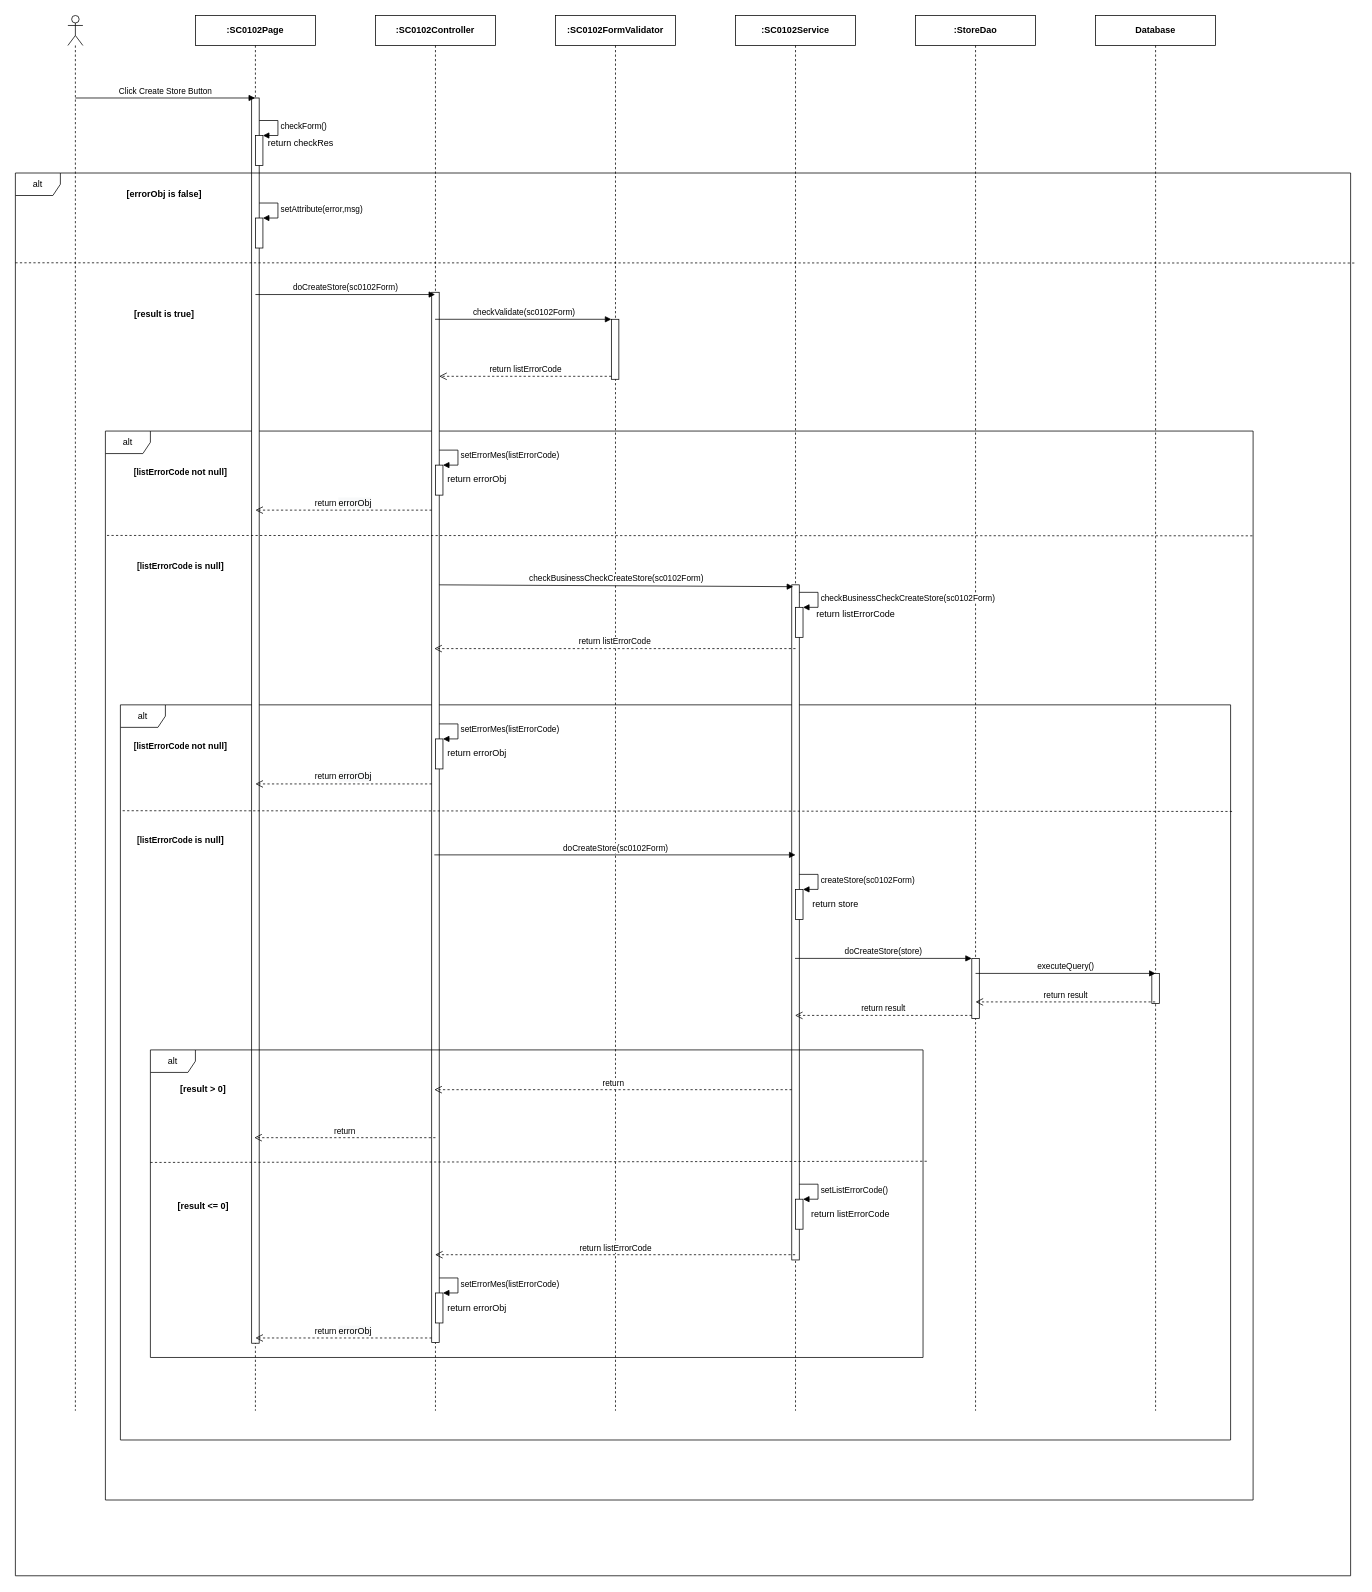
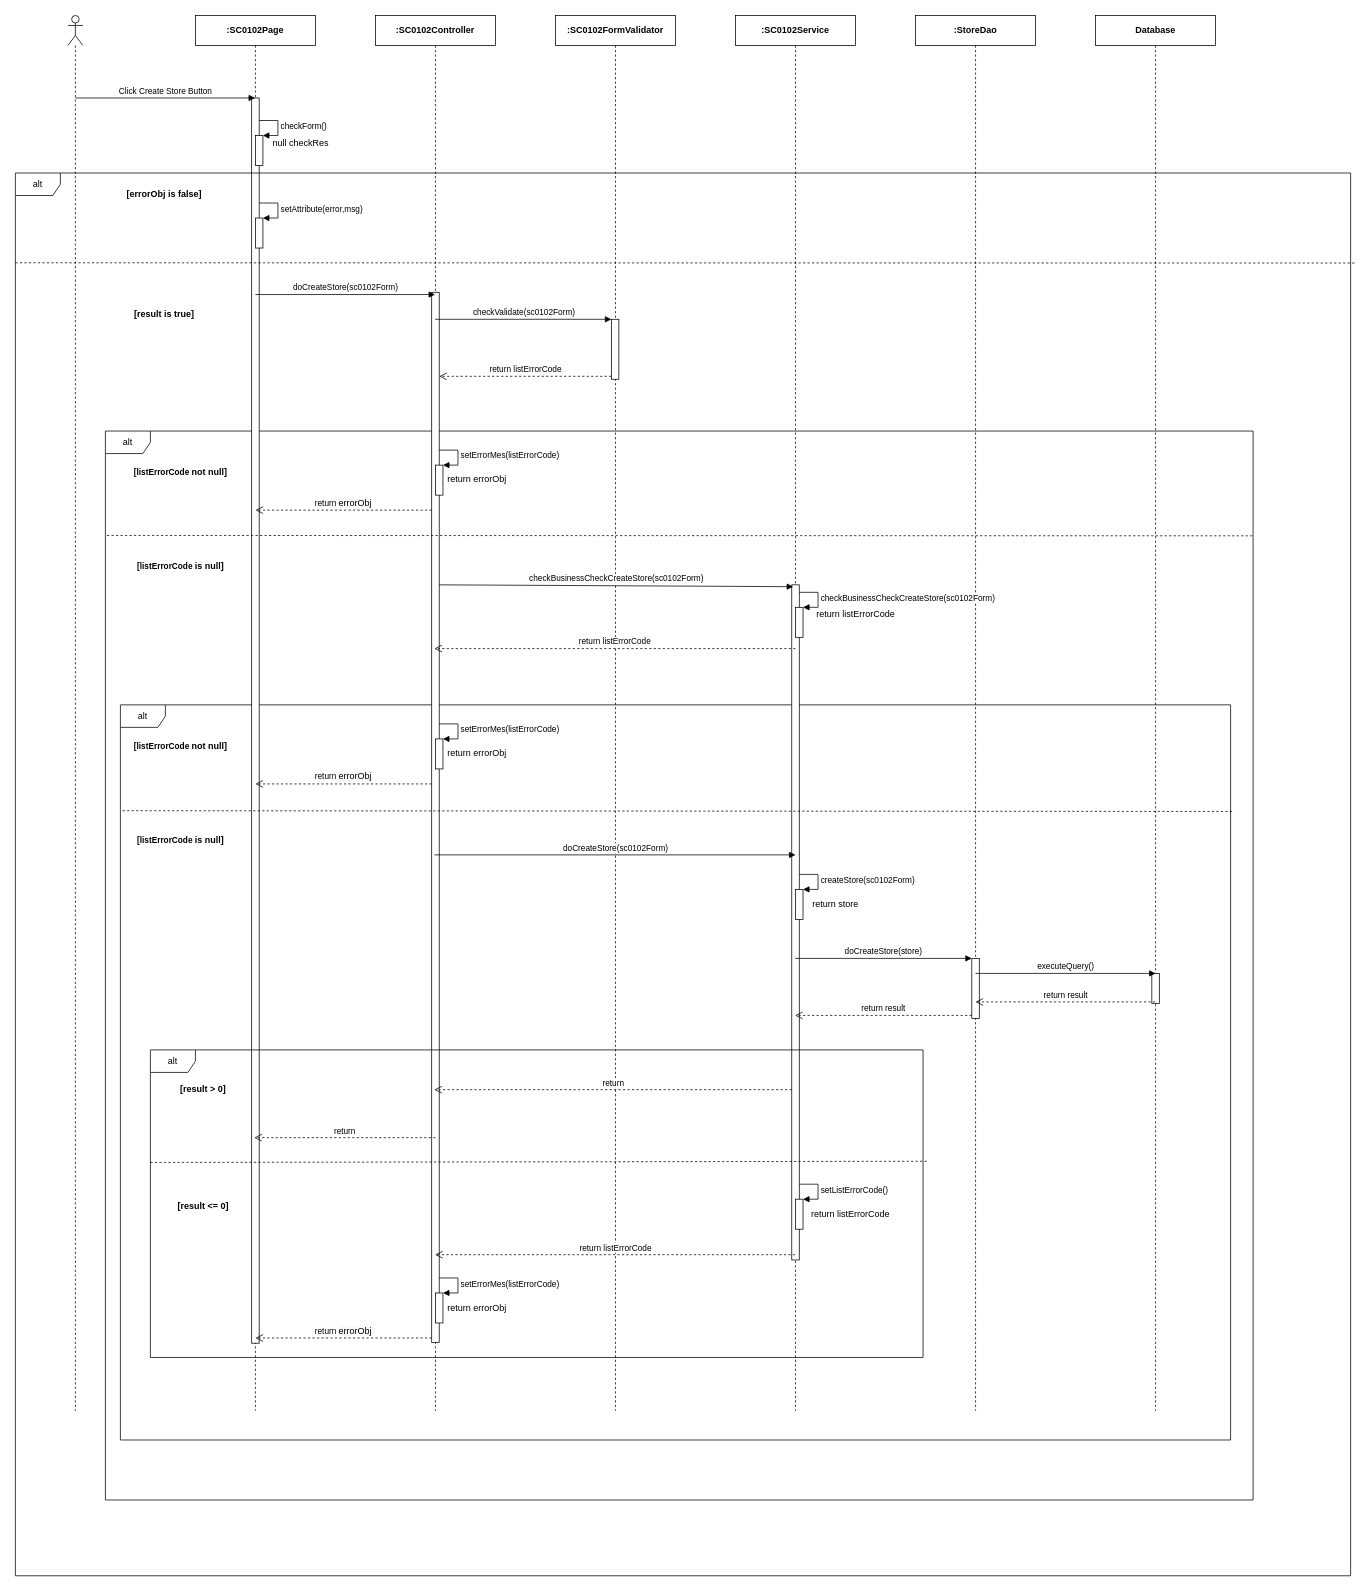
(301, 143) -> (301, 143)
